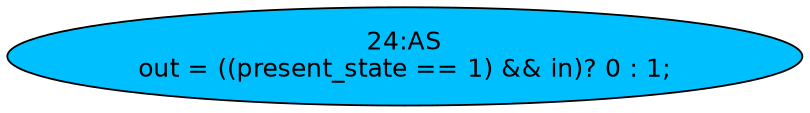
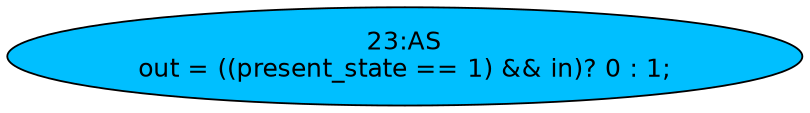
(405, 56) -> (405, 56)
